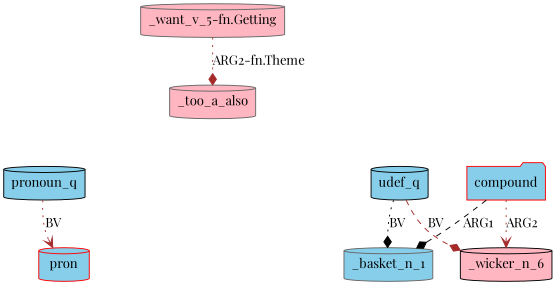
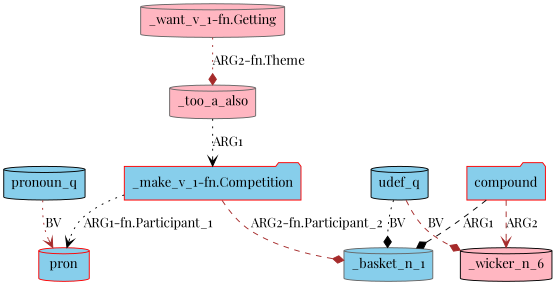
(213, 21) -> (213, 21)
none -> (213, 183)
(506, 219) -> (506, 219)
